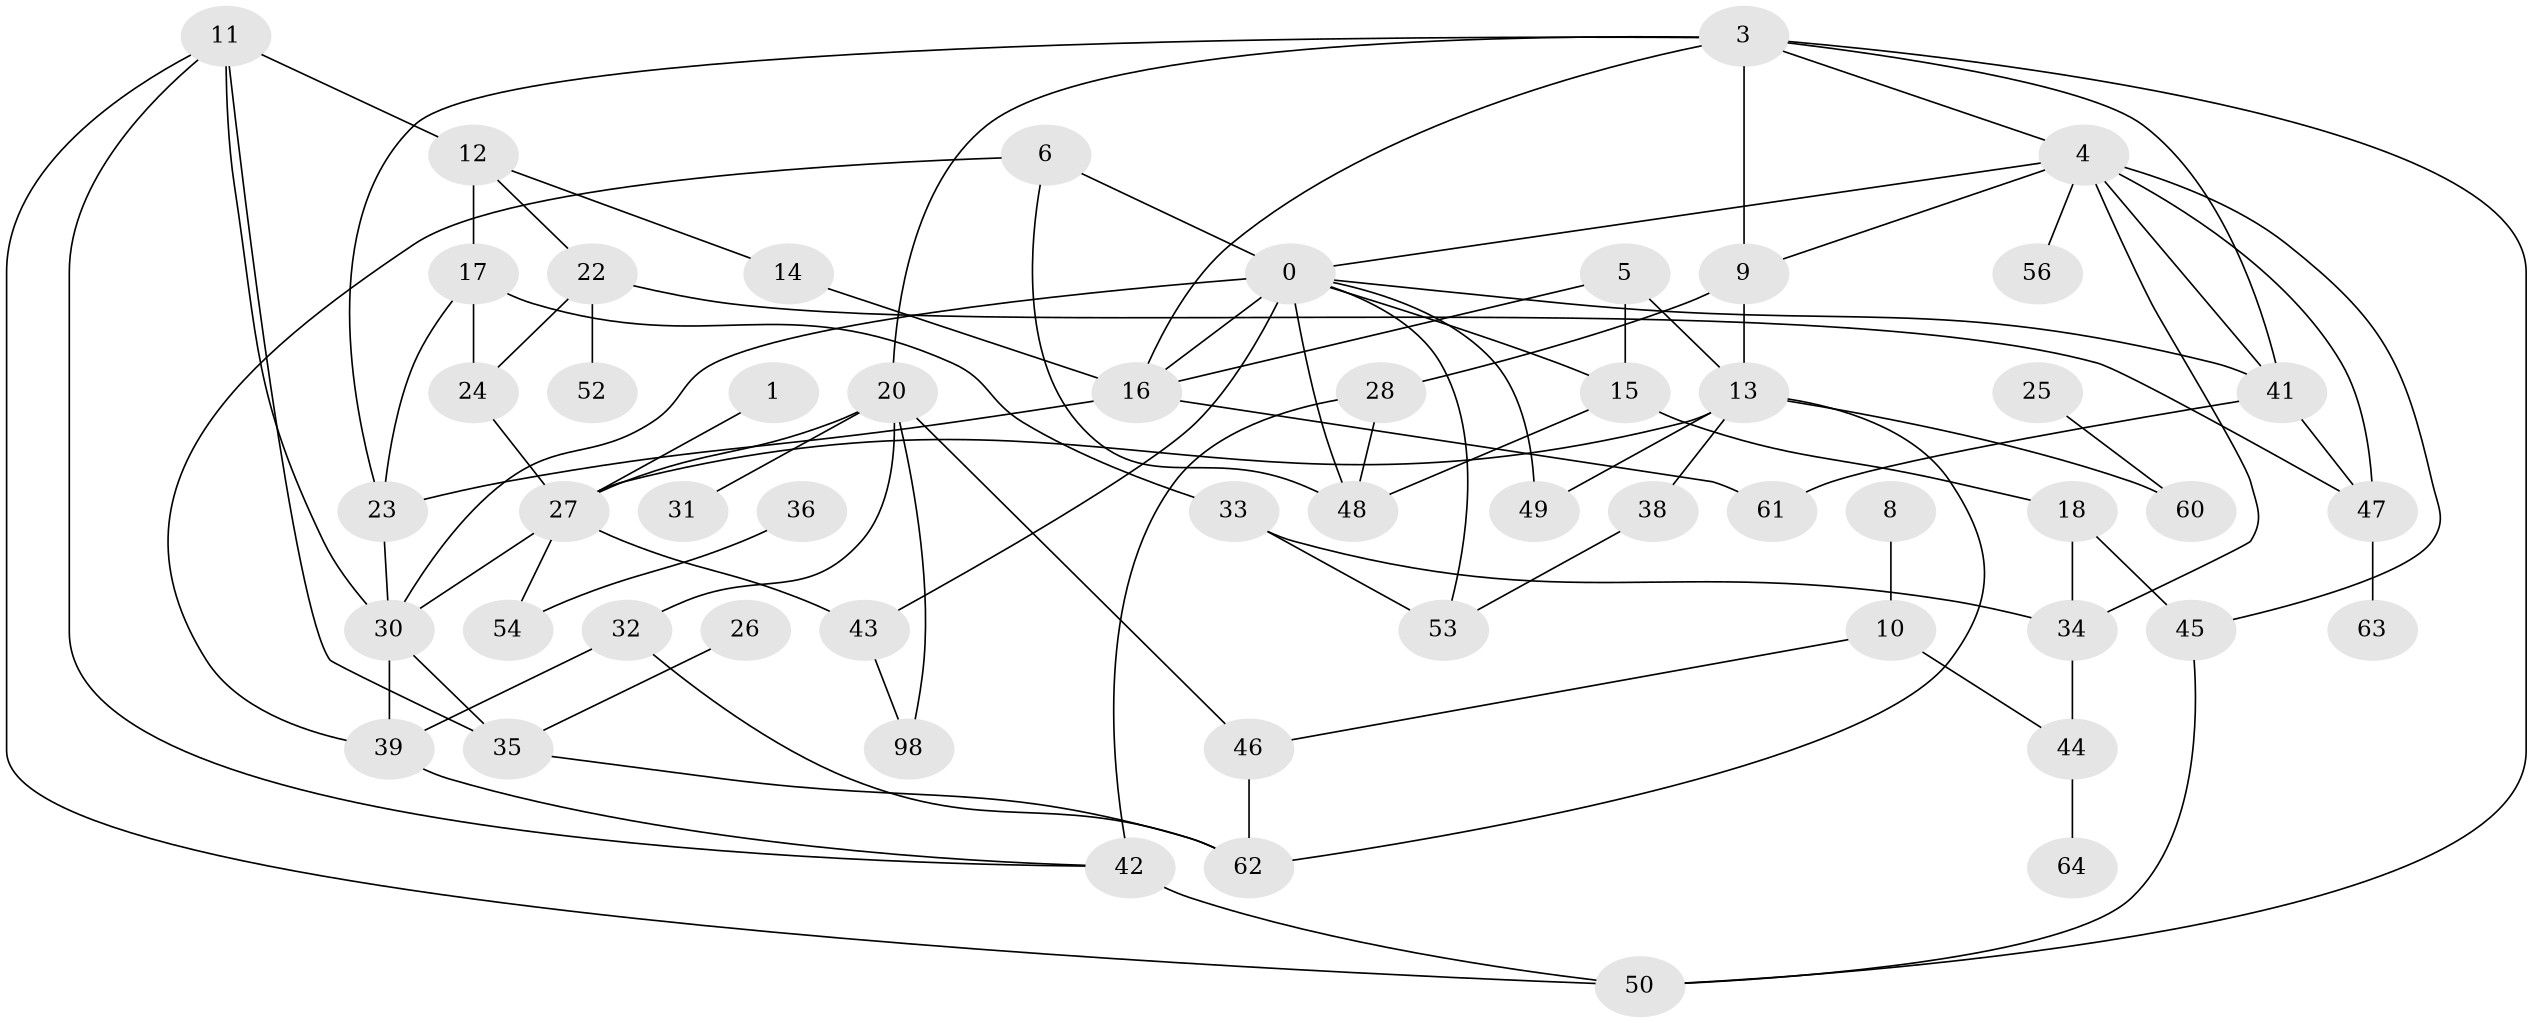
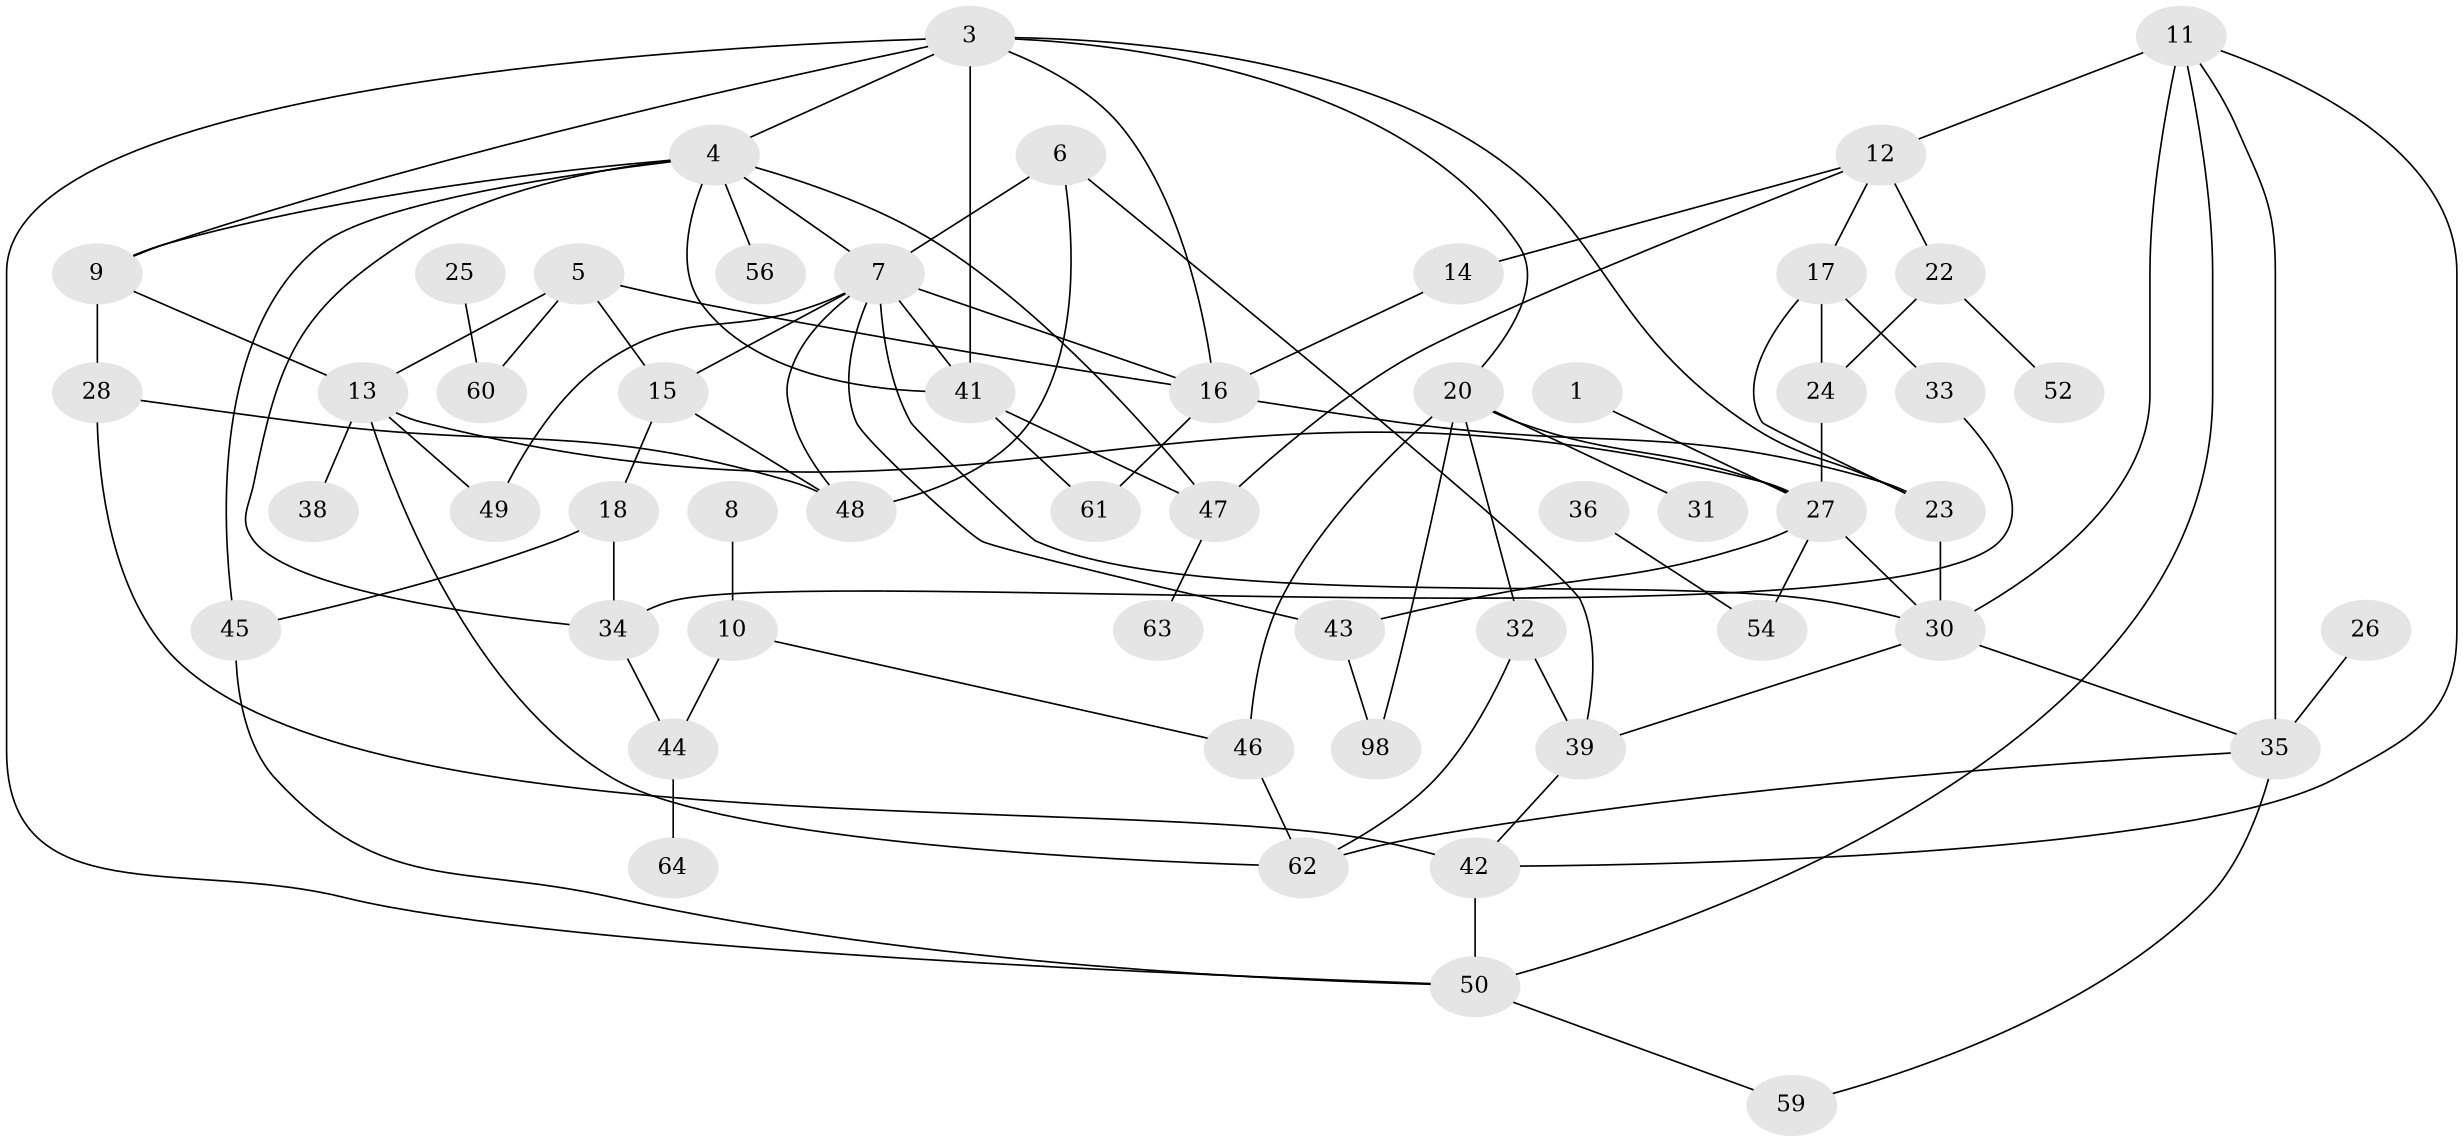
(1290, 274) -> (879, 274)
(1503, 318) -> (1541, 295)
(1975, 438) -> (530, 333)
(1444, 630) -> none
none -> (1792, 1106)
